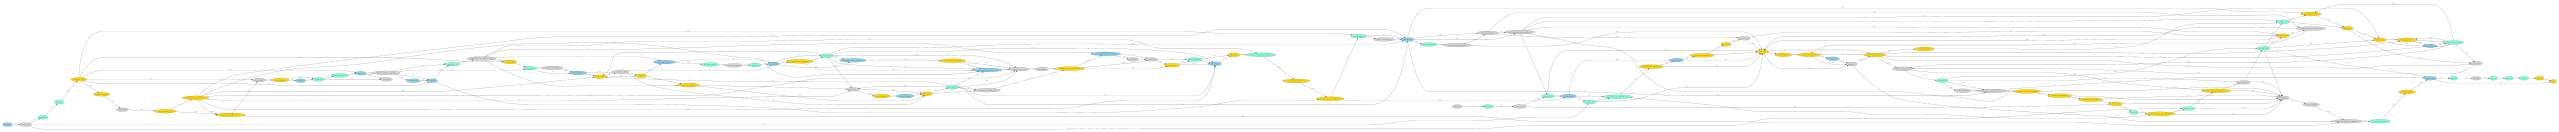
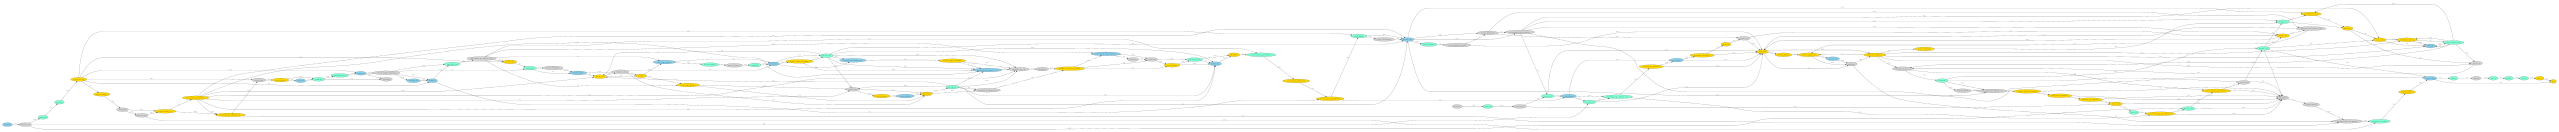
none -> (142, 115)
